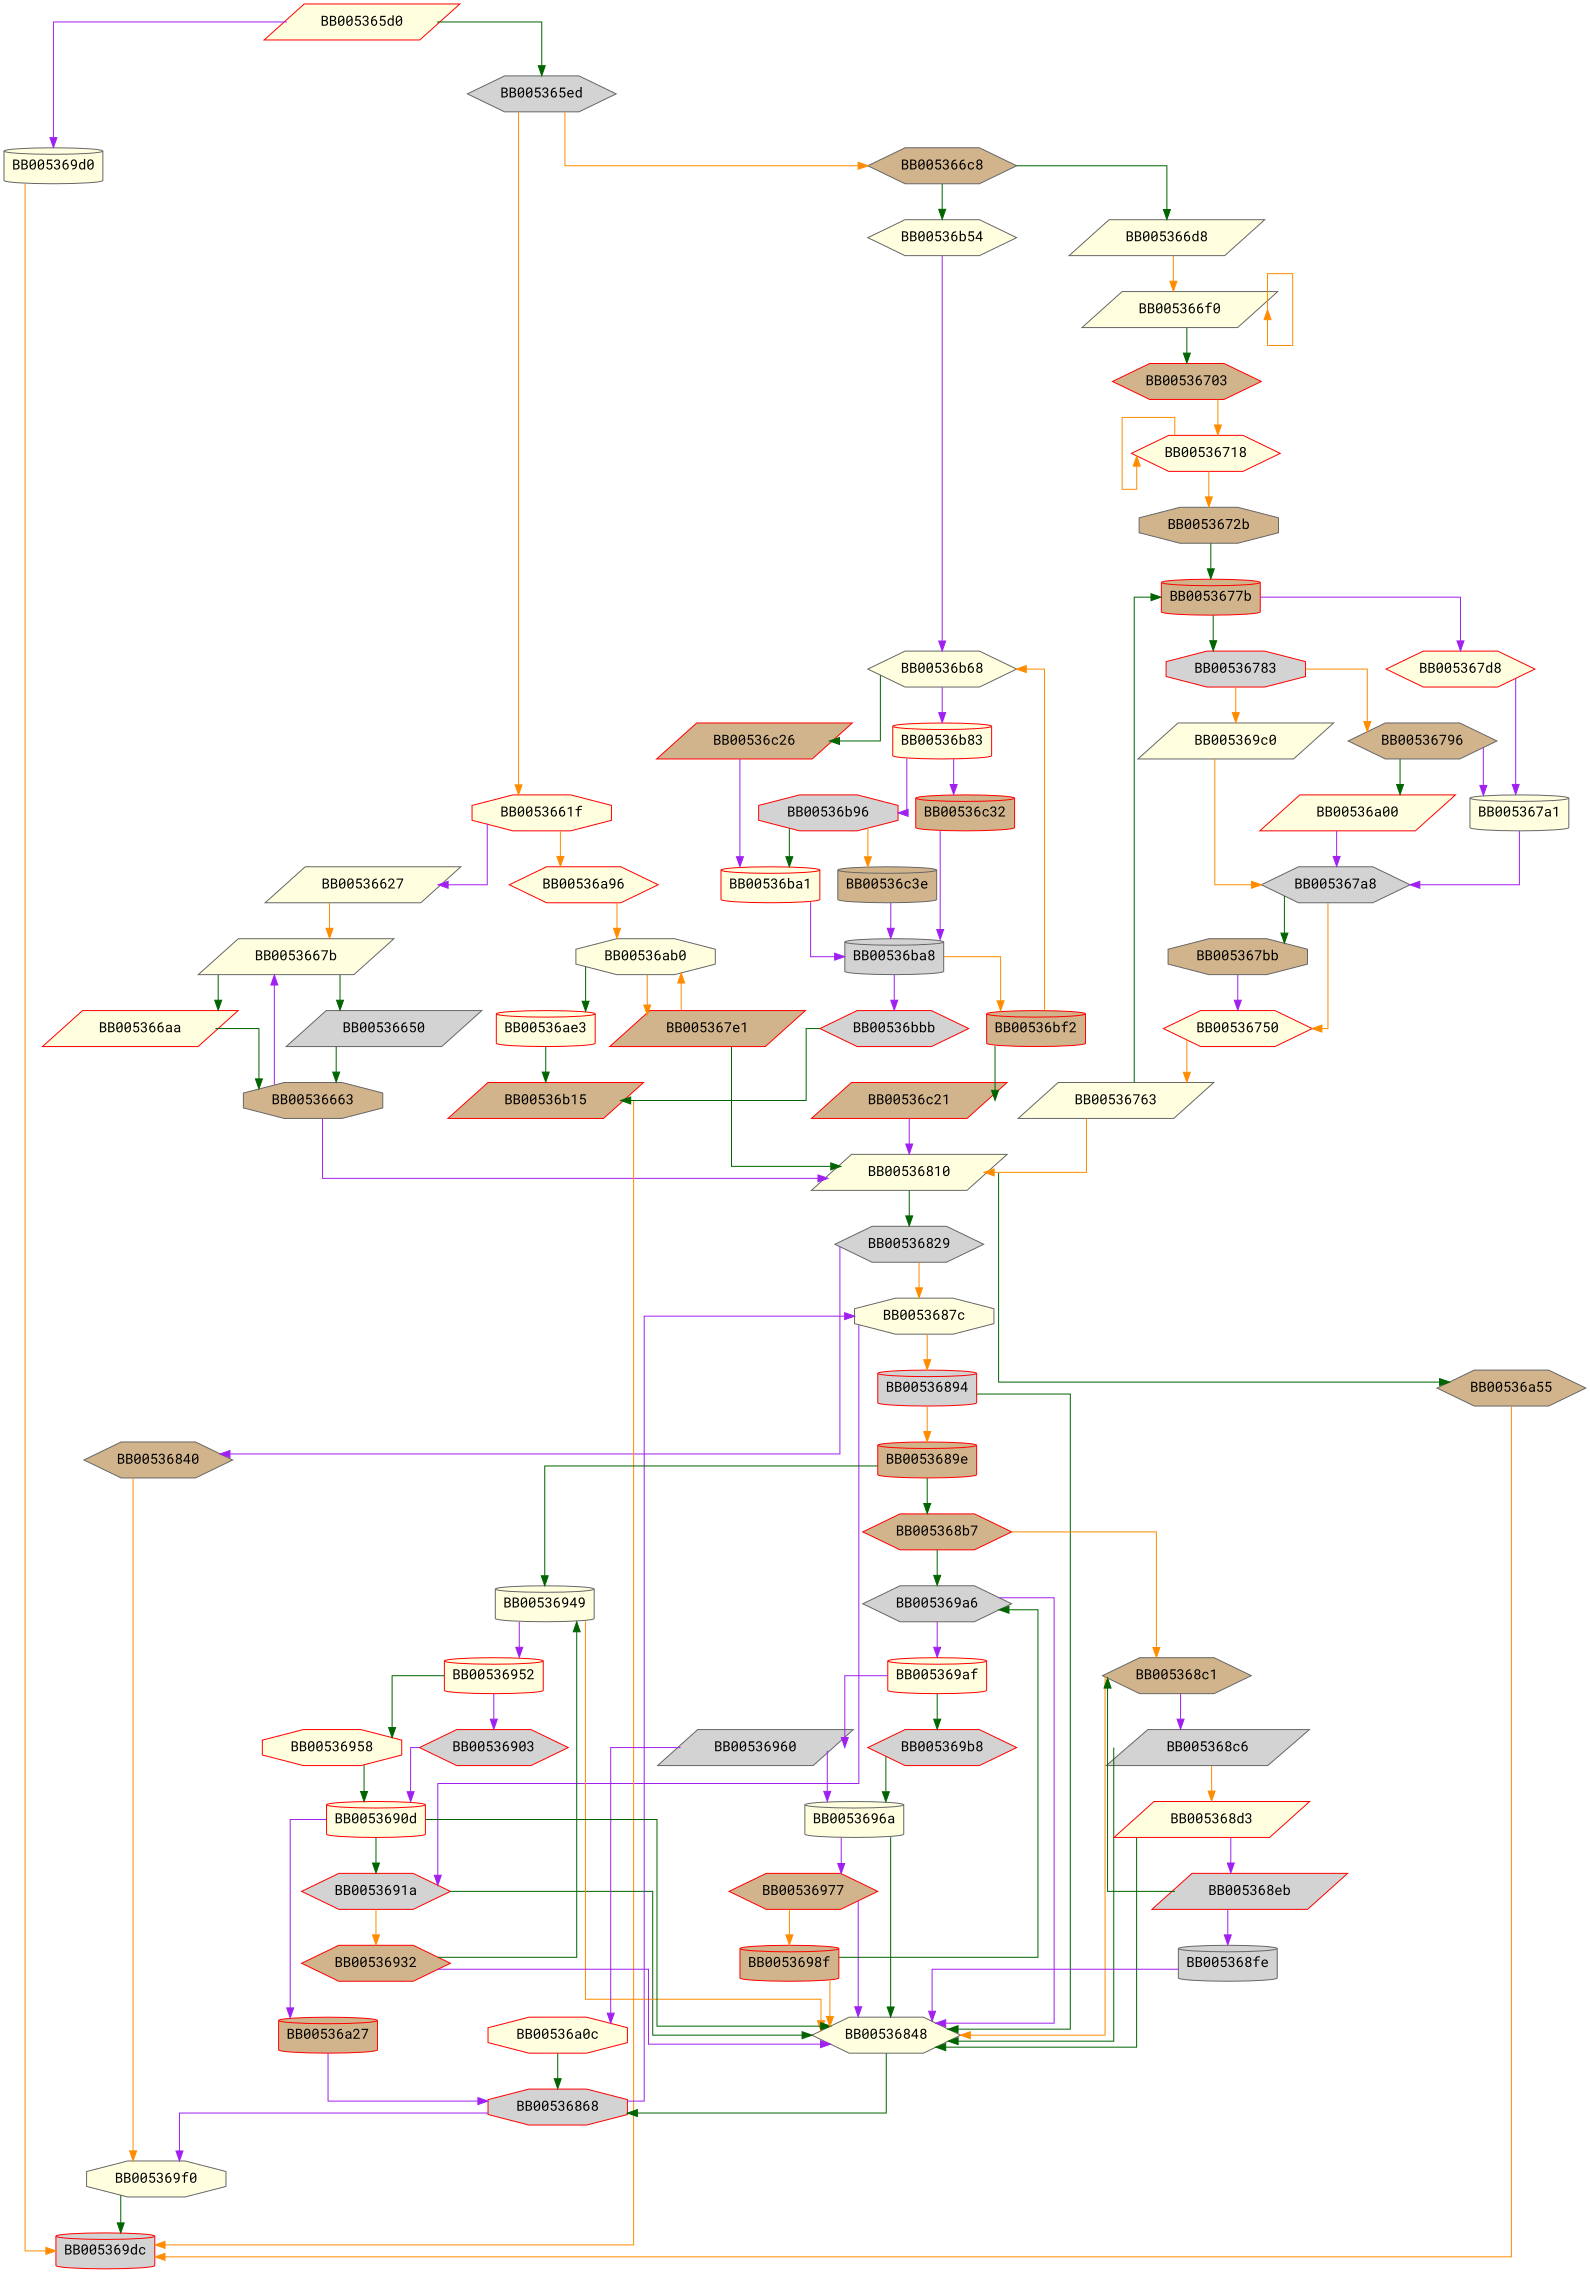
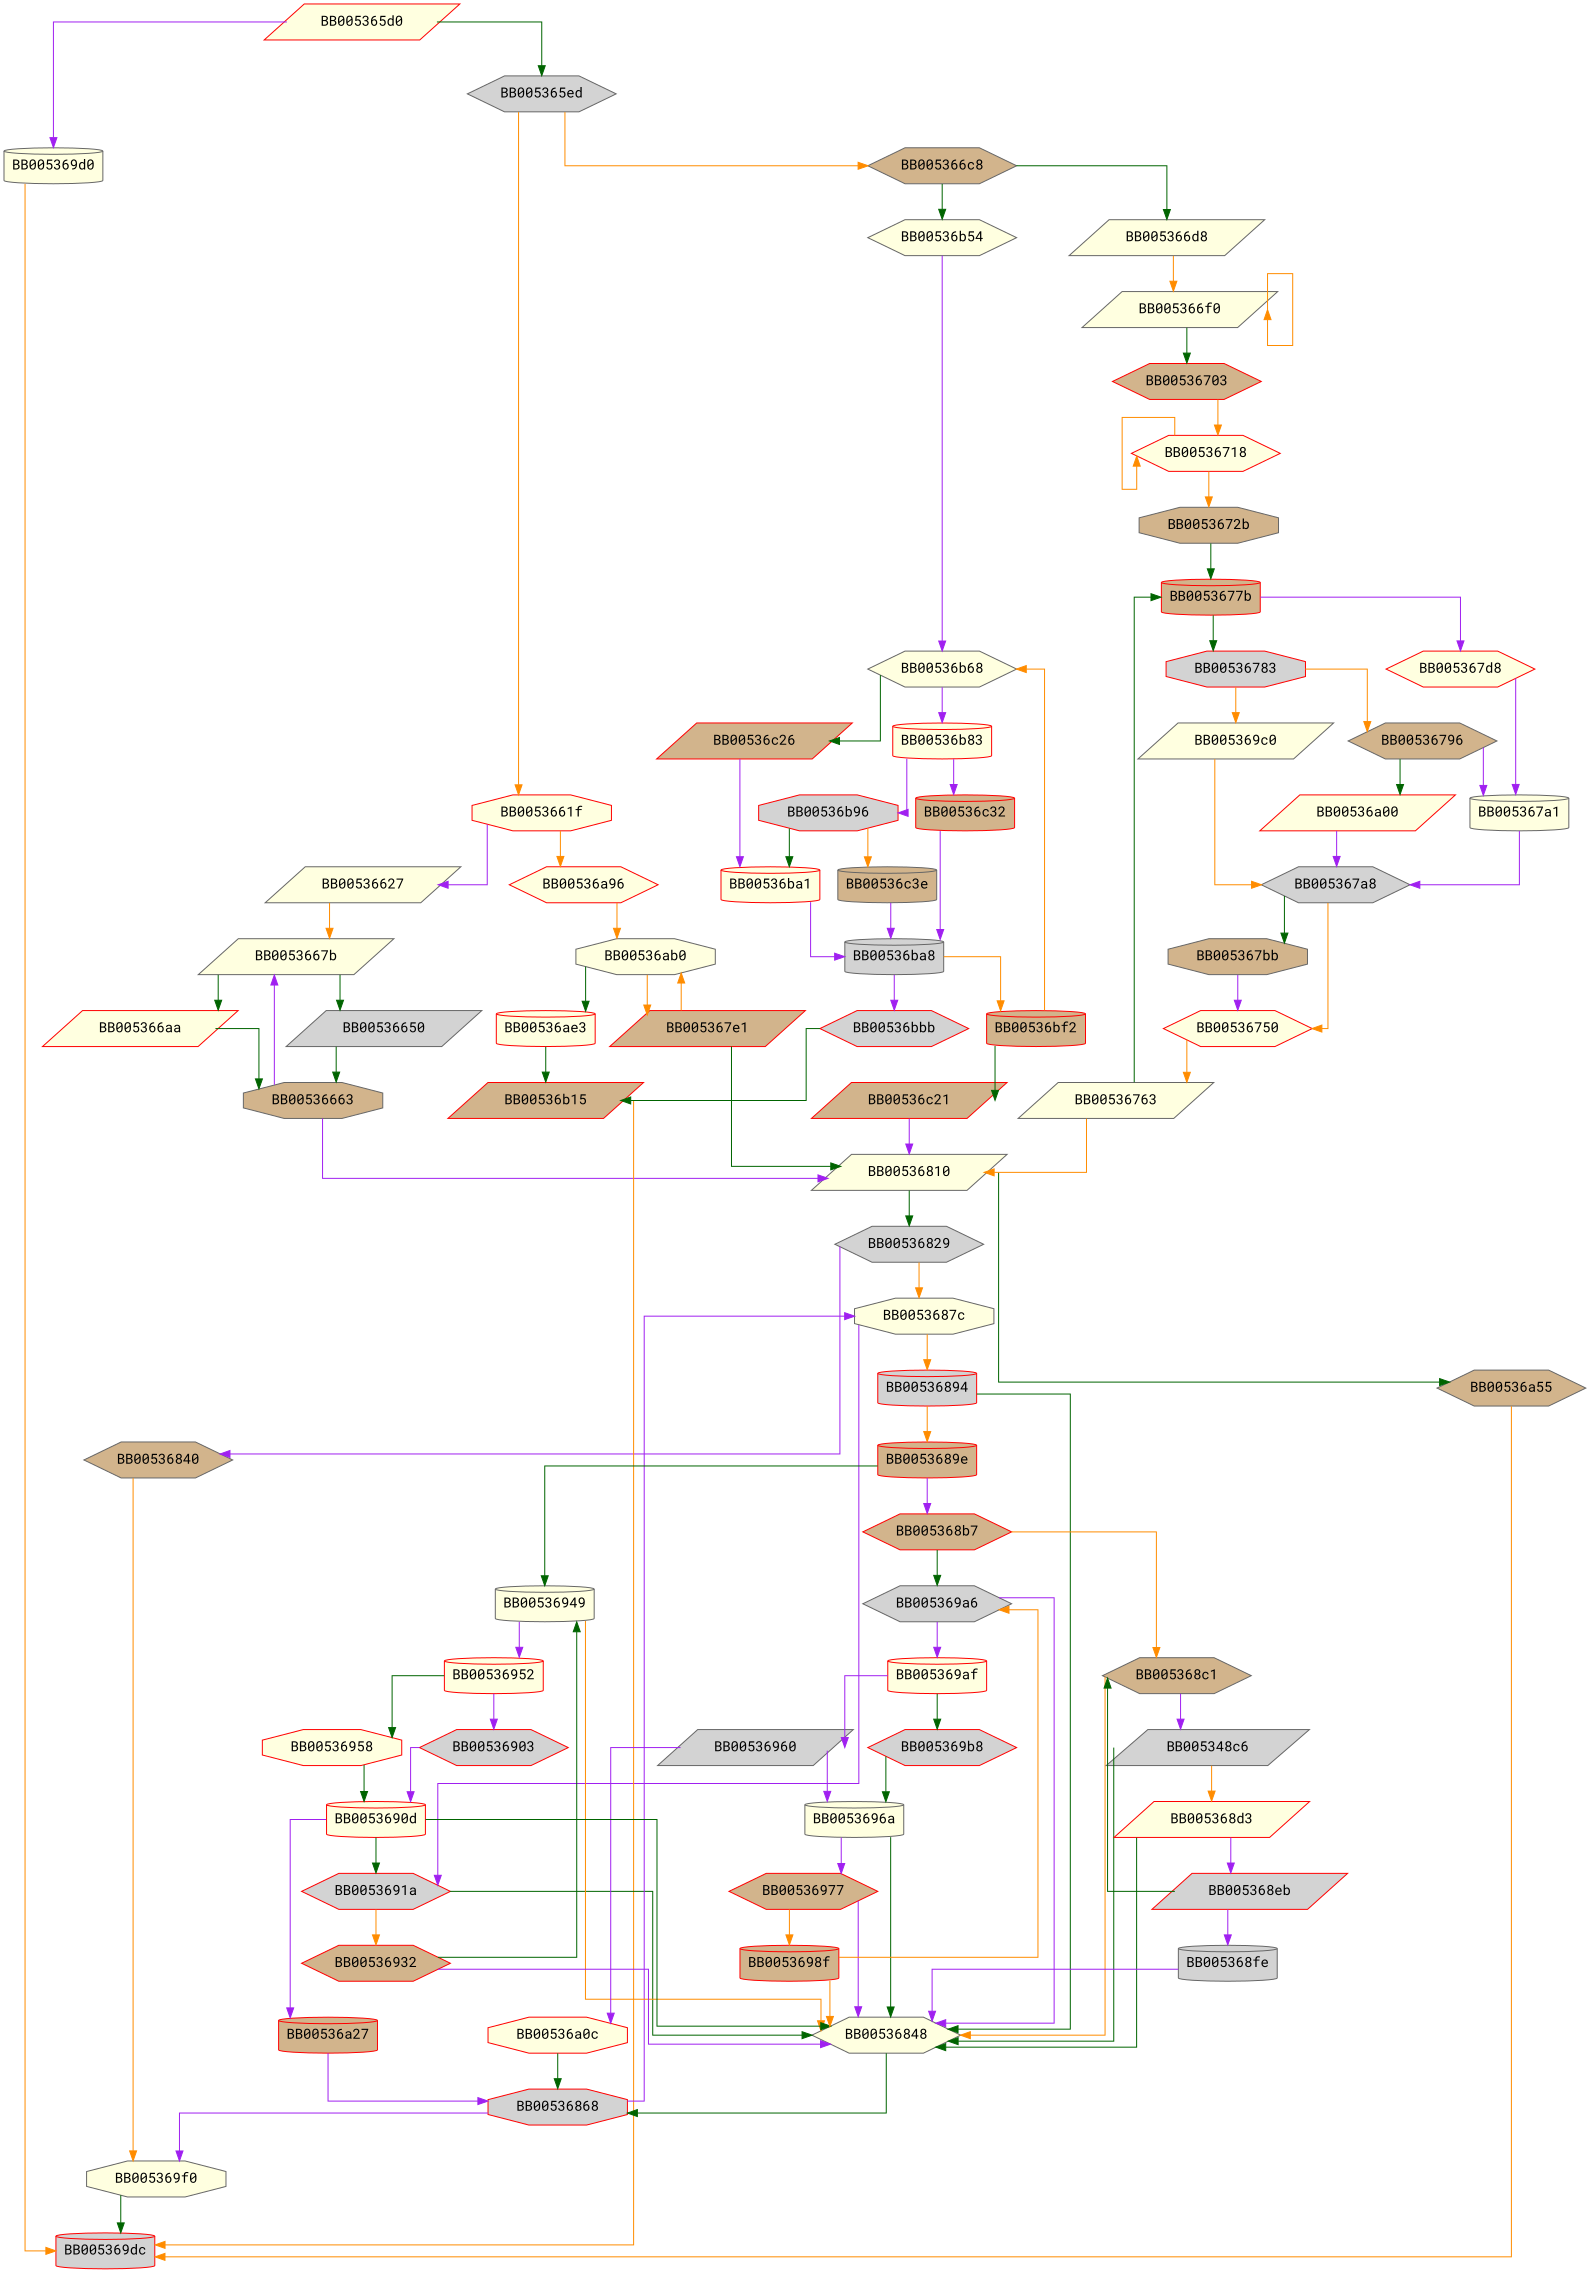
(927, 1491) -> (927, 1491)
(1208, 1748) -> (1208, 1748)
(1038, 1868) -> (1038, 1868)
